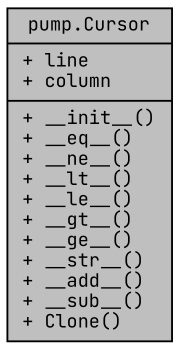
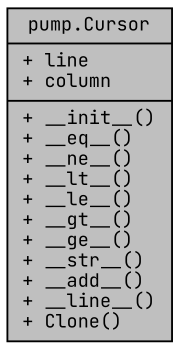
(84, 302) -> (90, 302)
